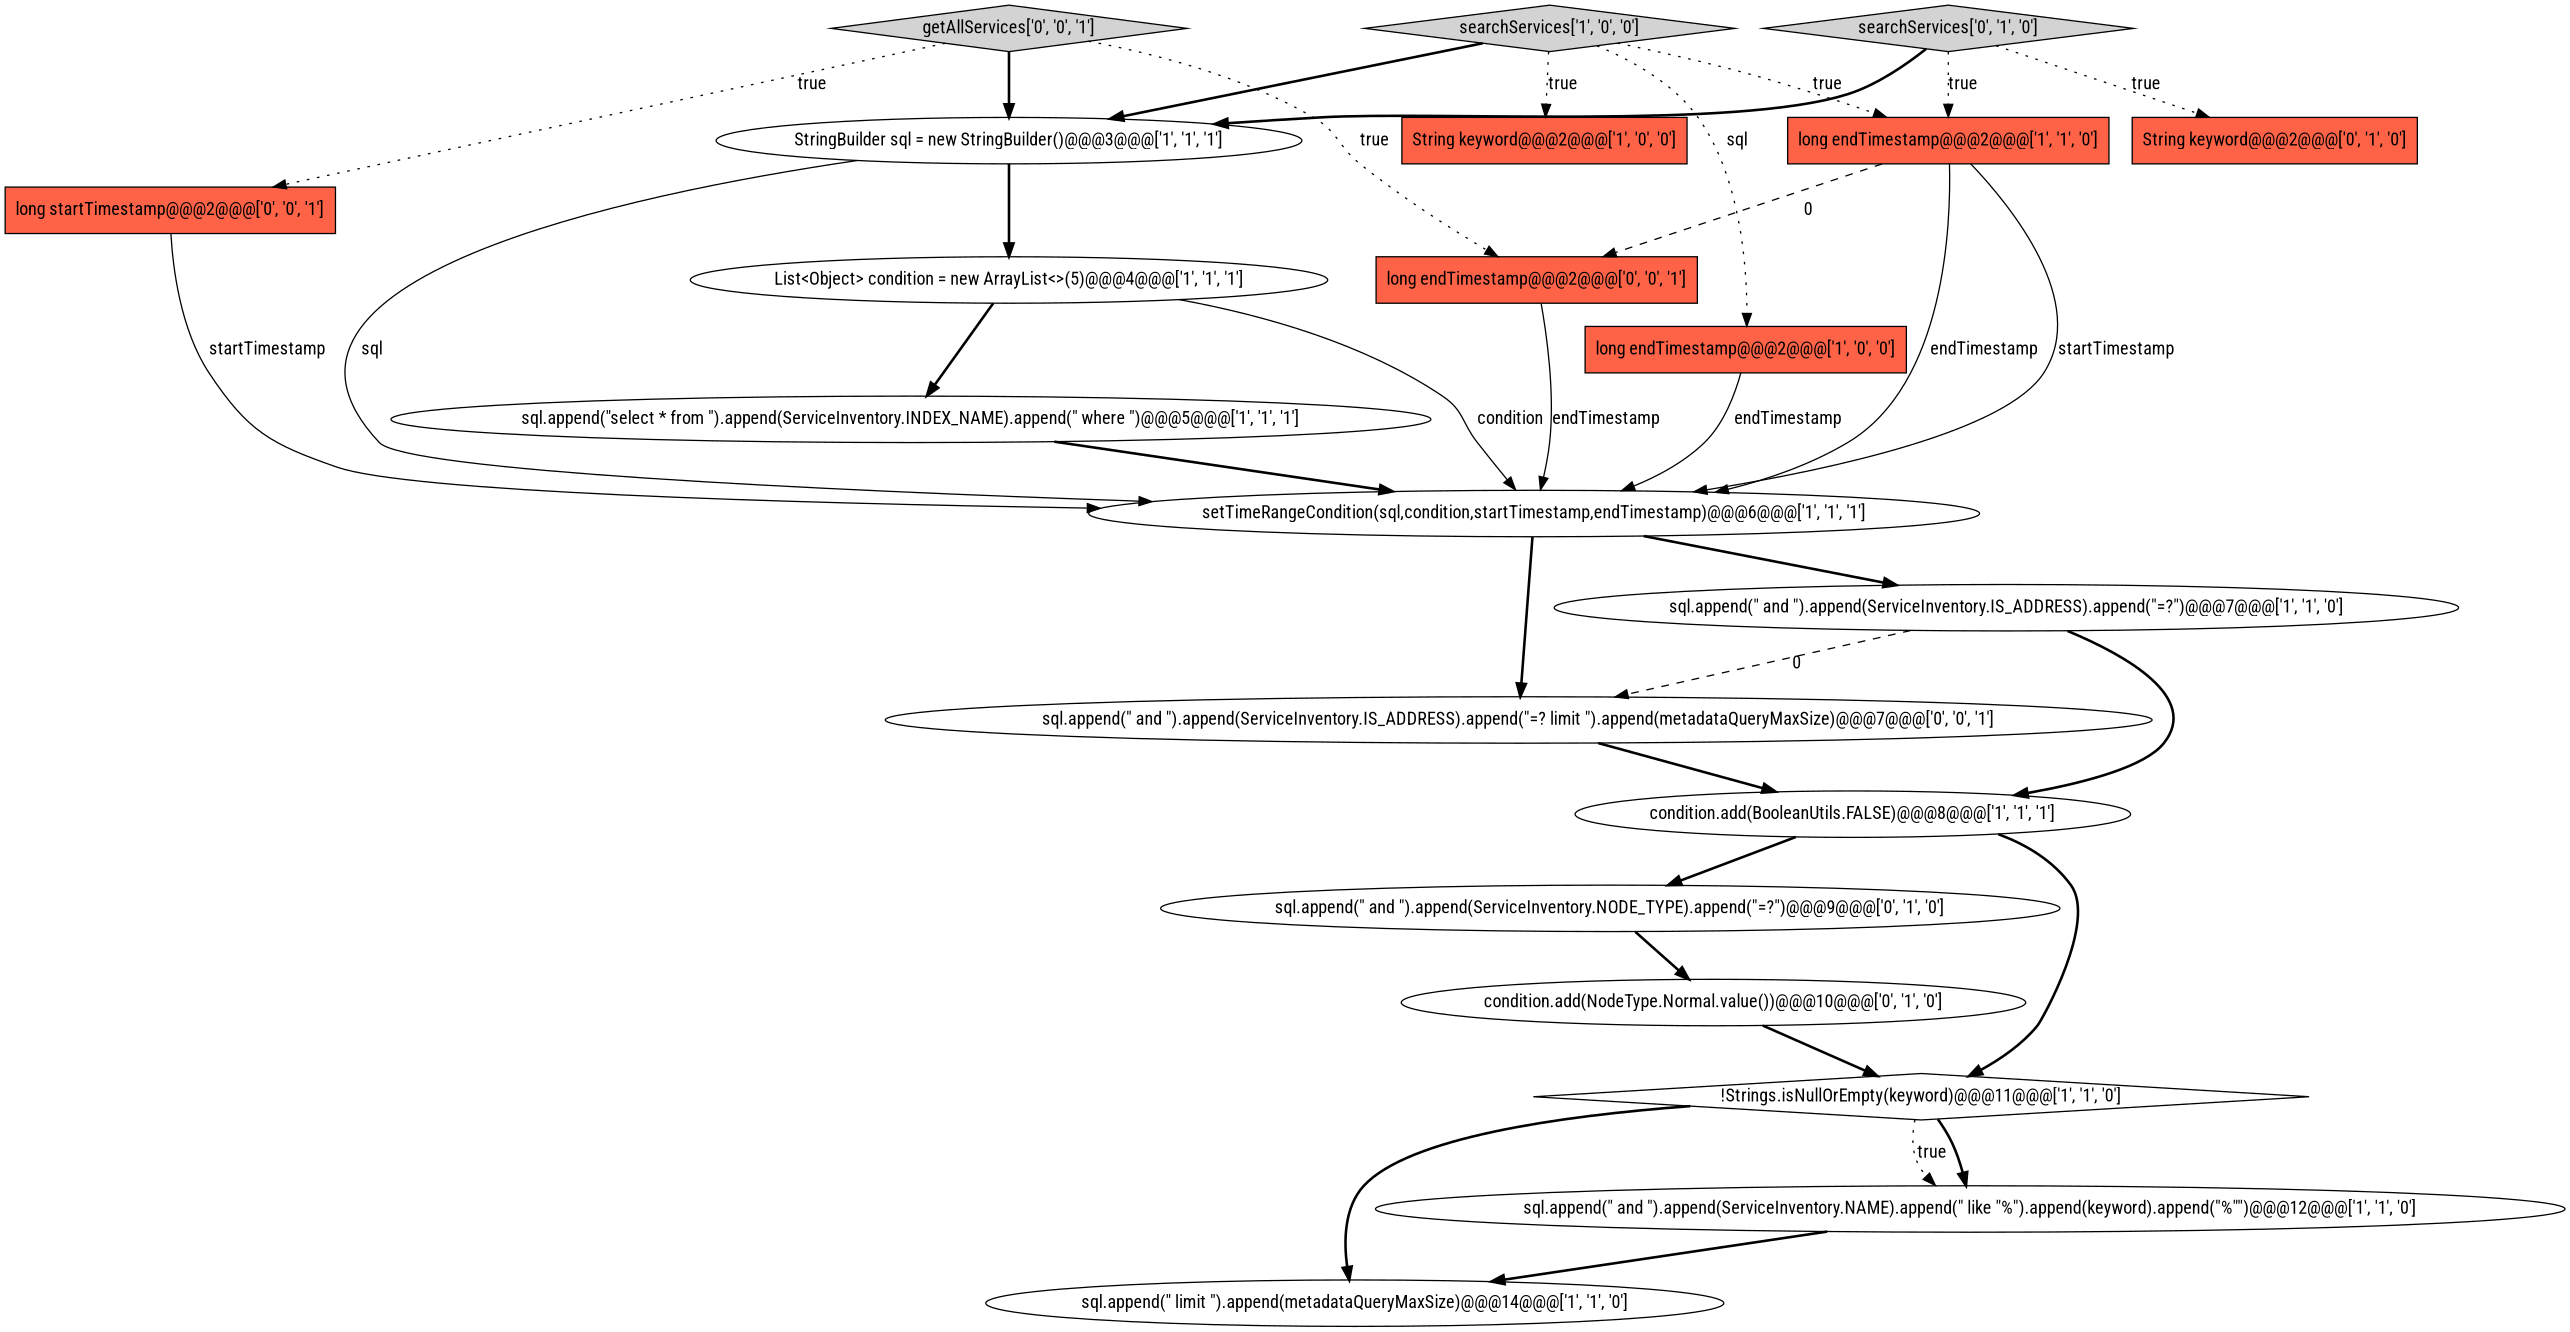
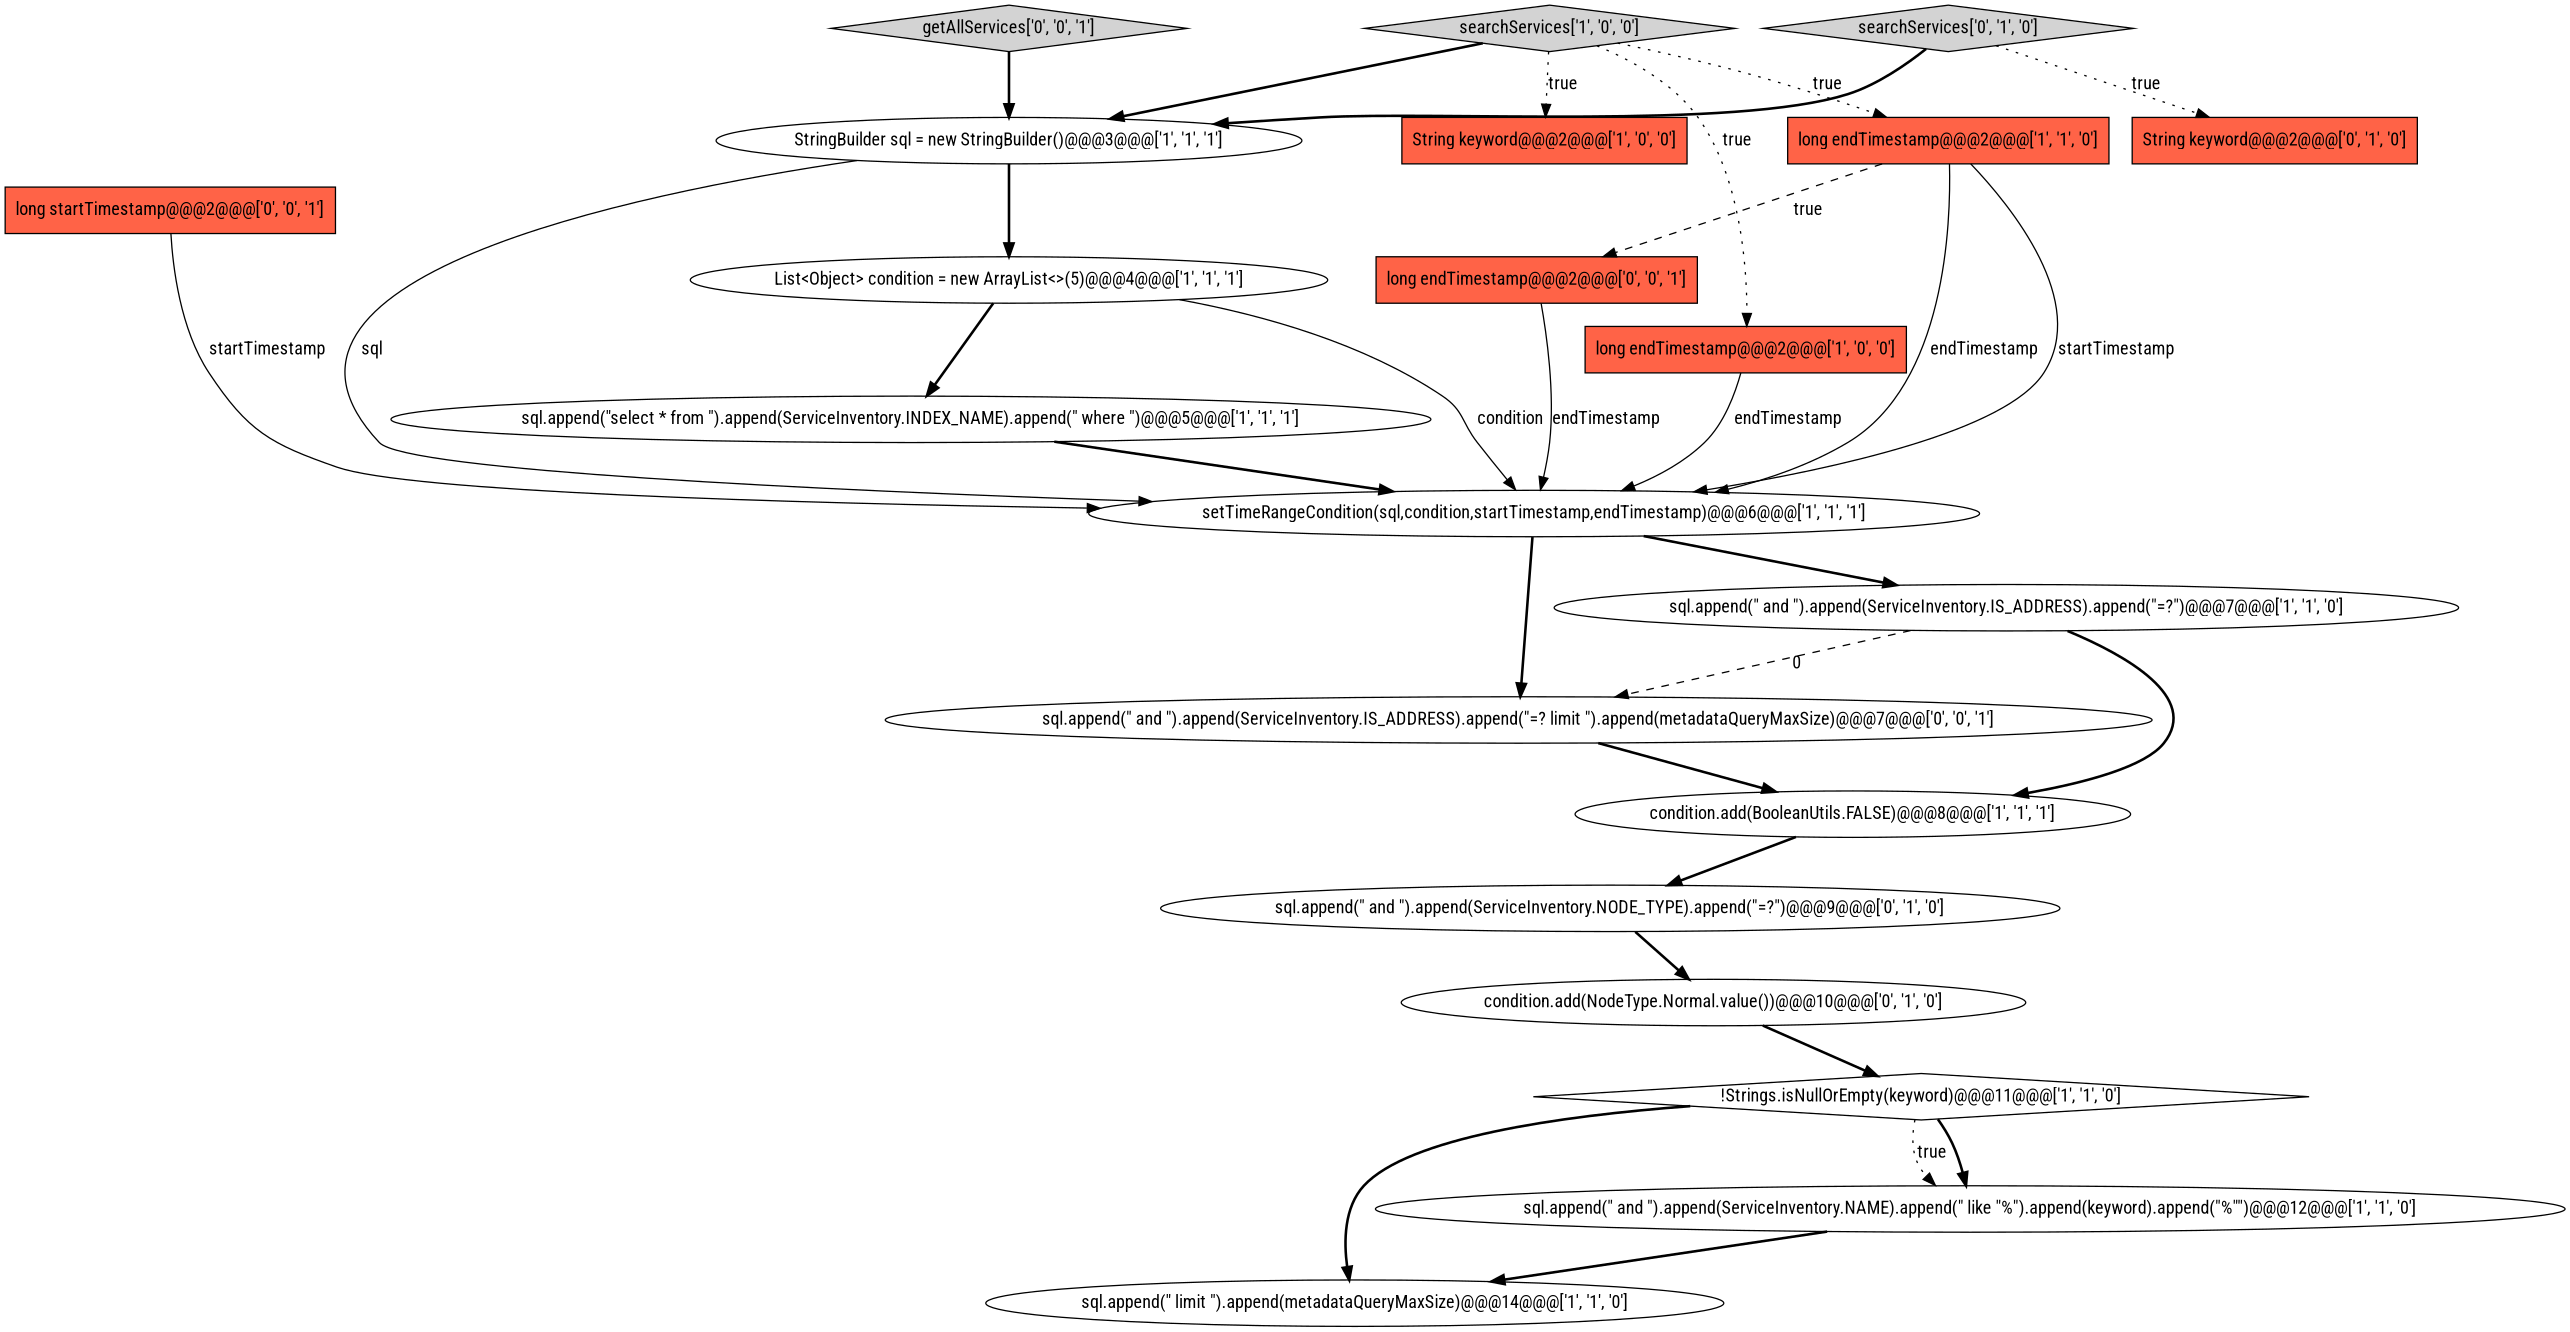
(1948, 78) -> none
(1295, 107) -> none
(616, 114) -> none
(1737, 141) -> (1737, 141)
(1808, 210) -> (1808, 210)
(2071, 949) -> none
